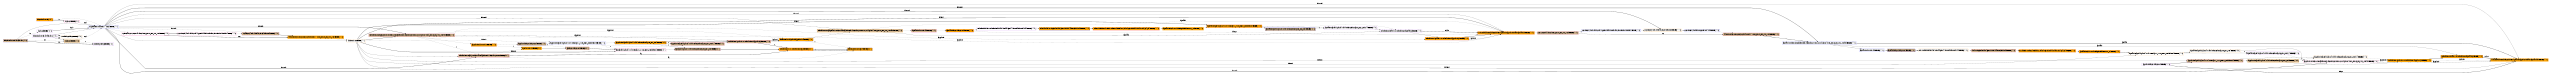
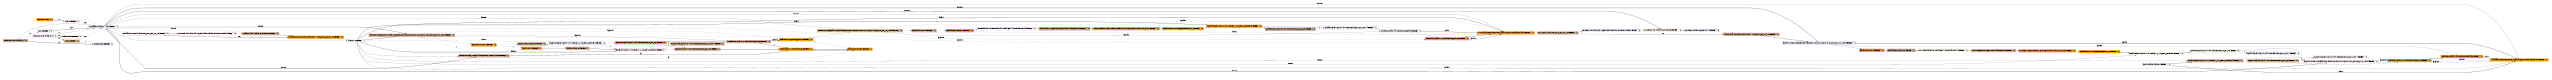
(46, 41) -> (59, 34)
(1872, 50) -> (1872, 50)
